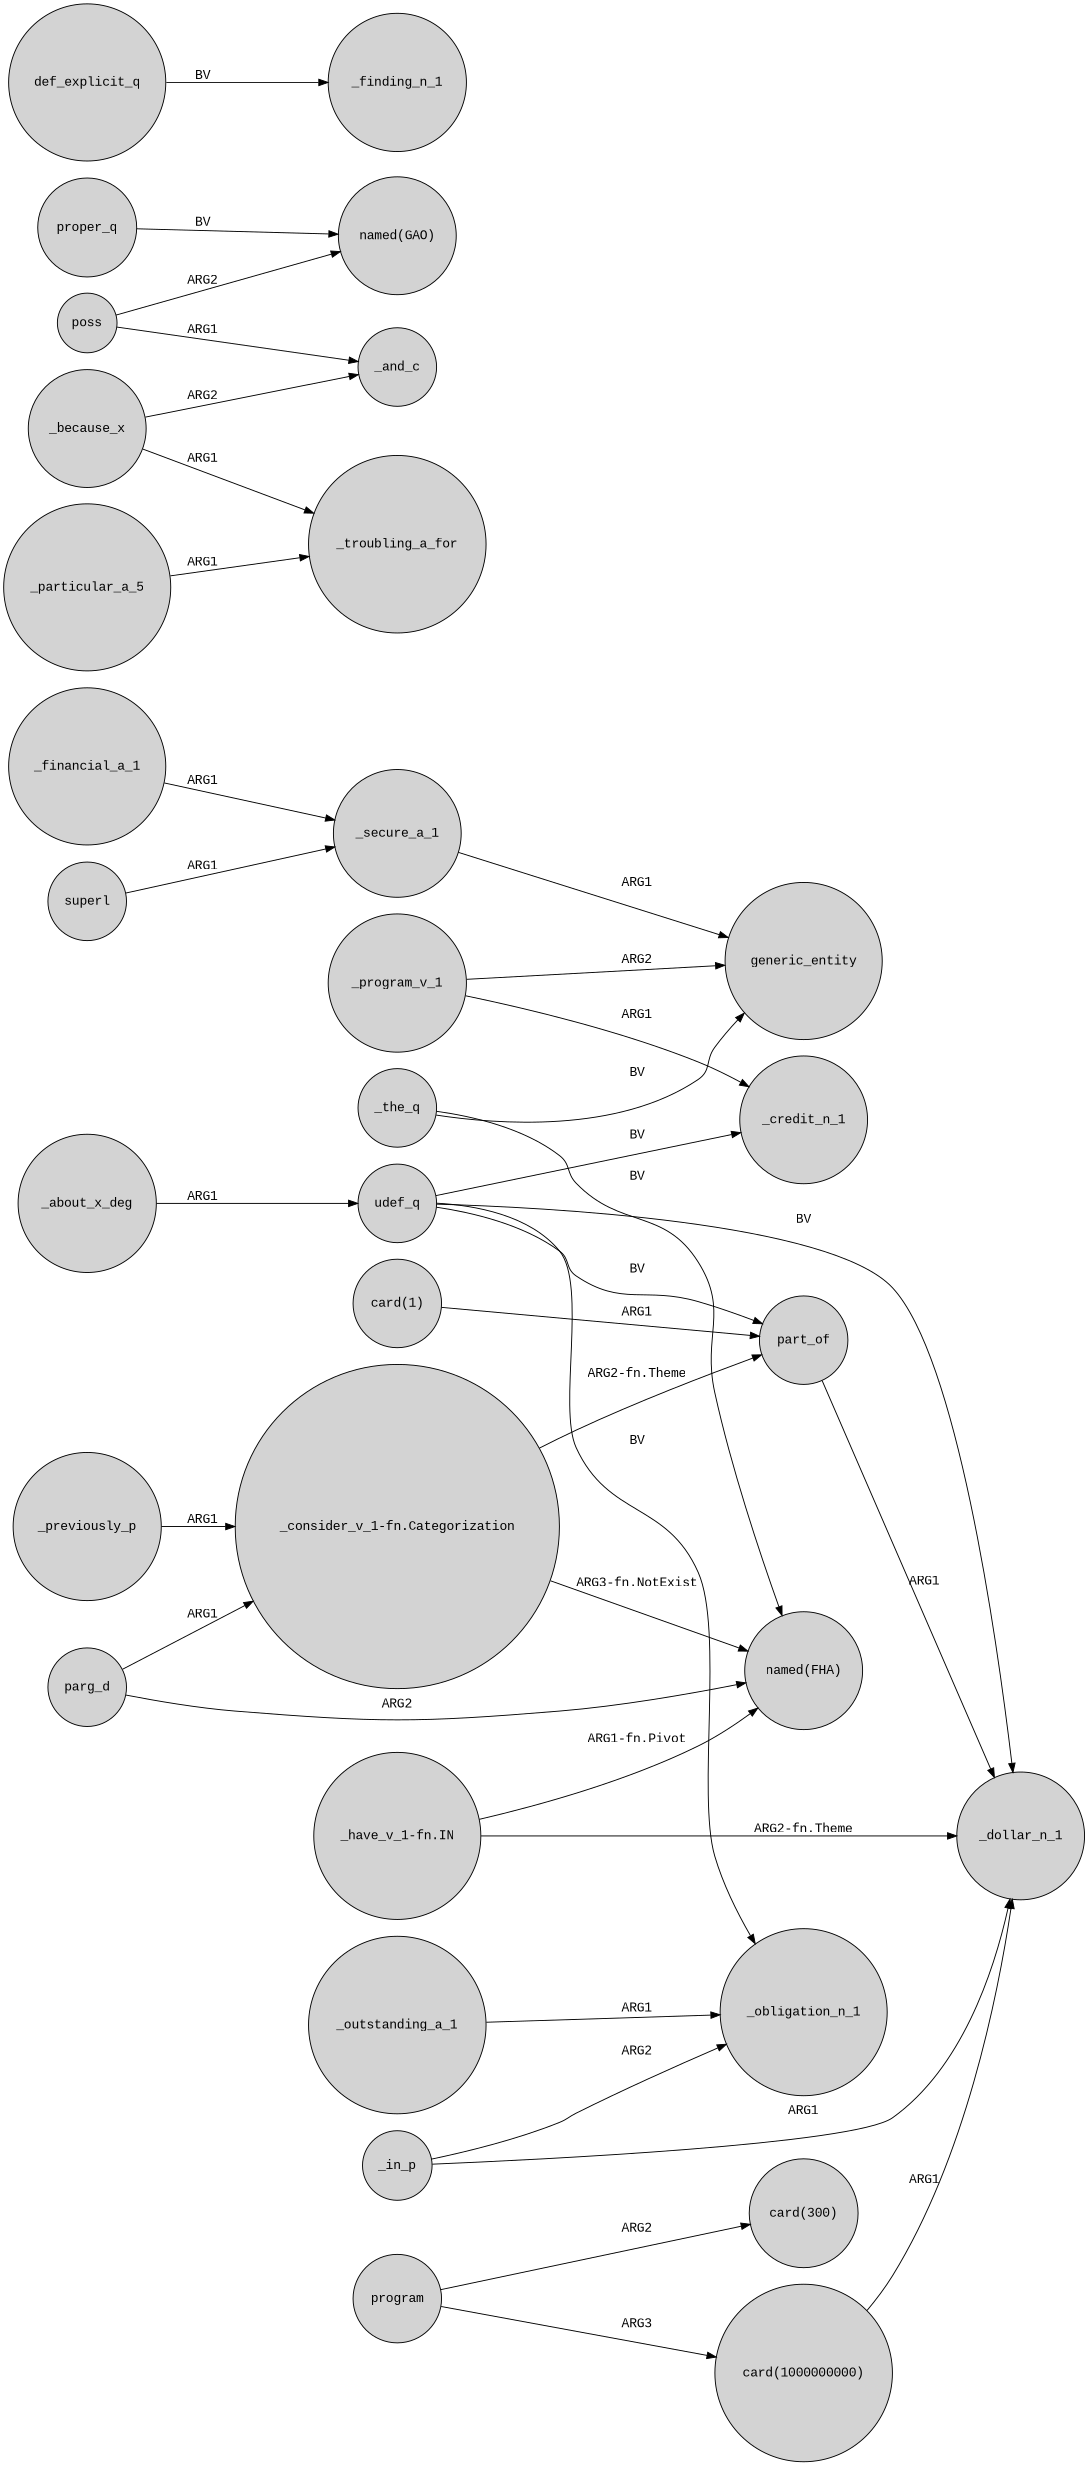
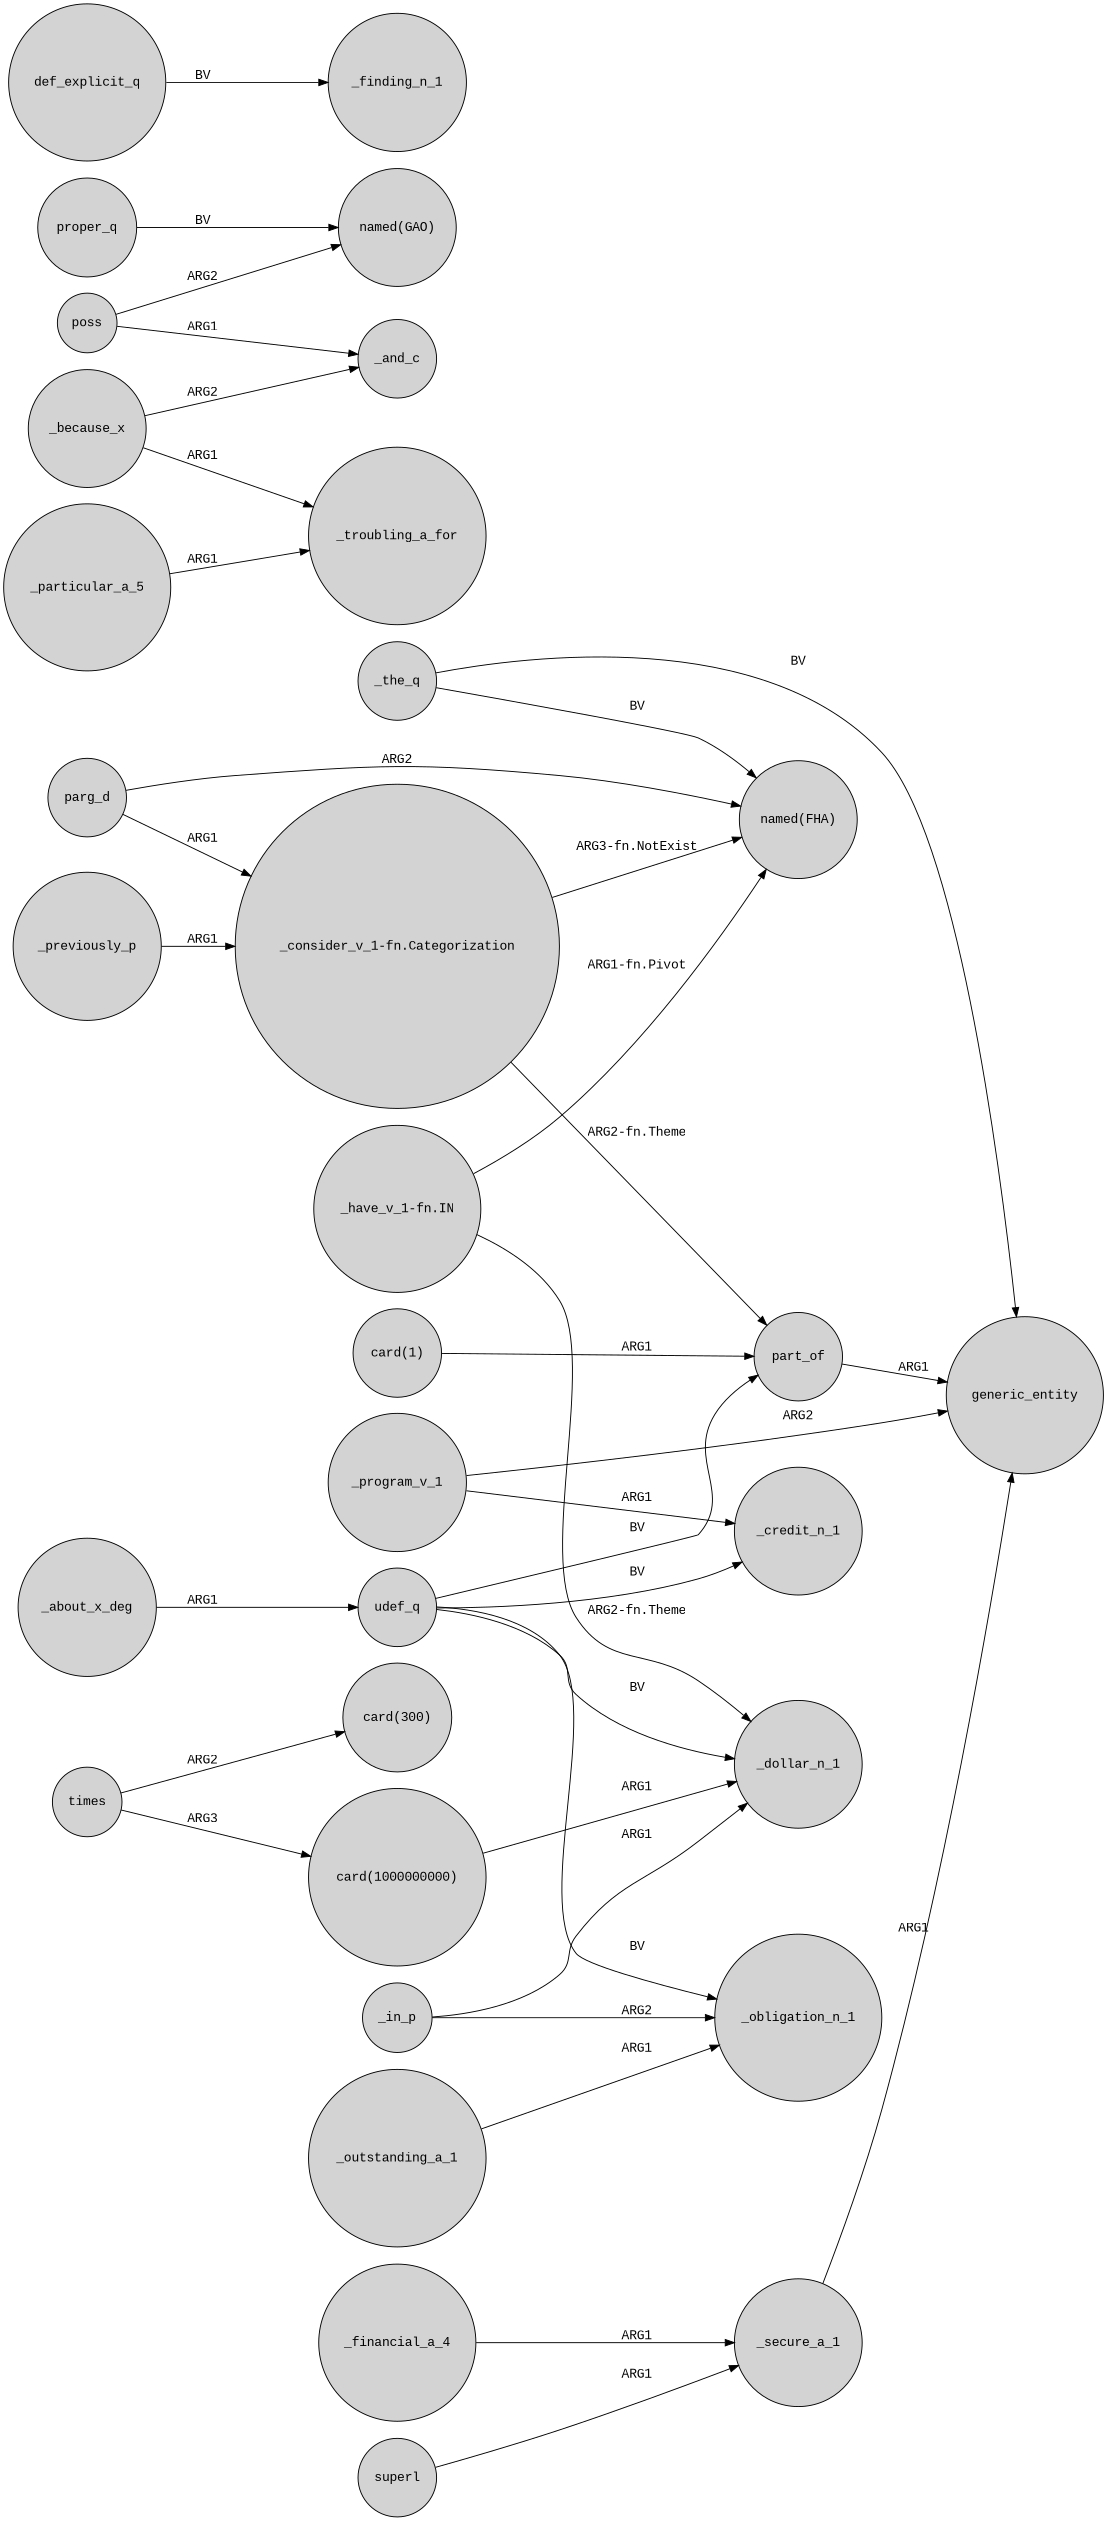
(87, 766) -> (397, 2343)
(906, 1575) -> (890, 1372)
(397, 2299) -> (87, 1802)
